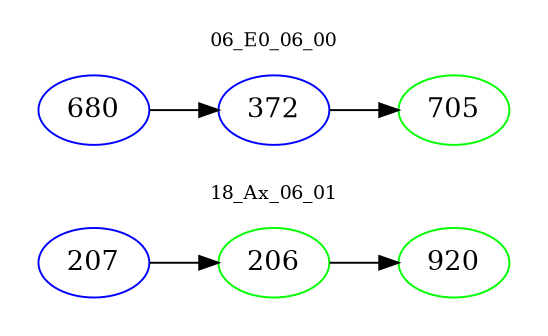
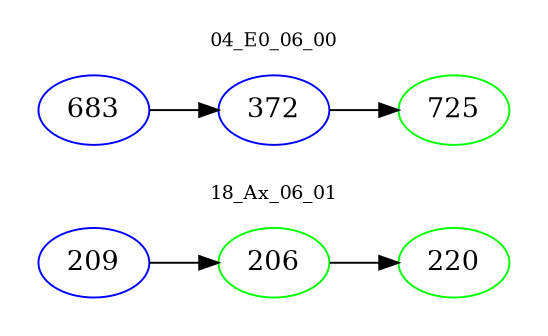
(274, 42) -> (274, 42)
(94, 110) -> (94, 110)
(454, 110) -> (454, 110)
(94, 263) -> (94, 263)
(454, 263) -> (454, 263)
